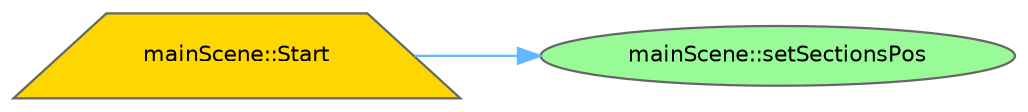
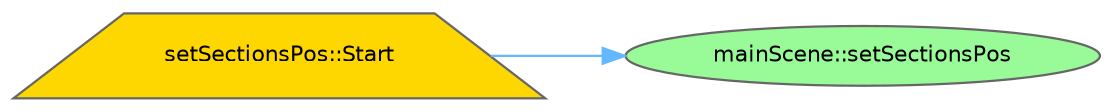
(237, 56) -> (279, 56)
